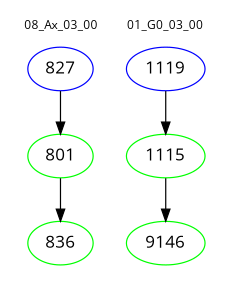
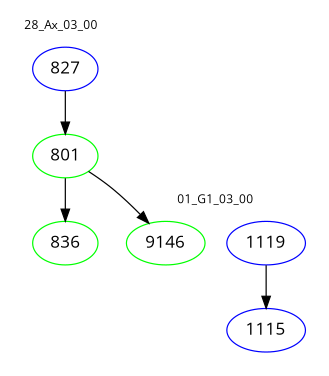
(61, 26) -> (61, 26)
(166, 26) -> (216, 200)
(166, 156) -> (266, 330)
(166, 194) -> (126, 200)
